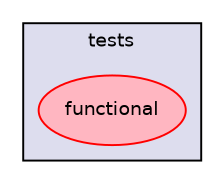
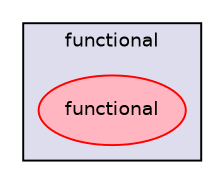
(112, 42) -> (112, 42)
